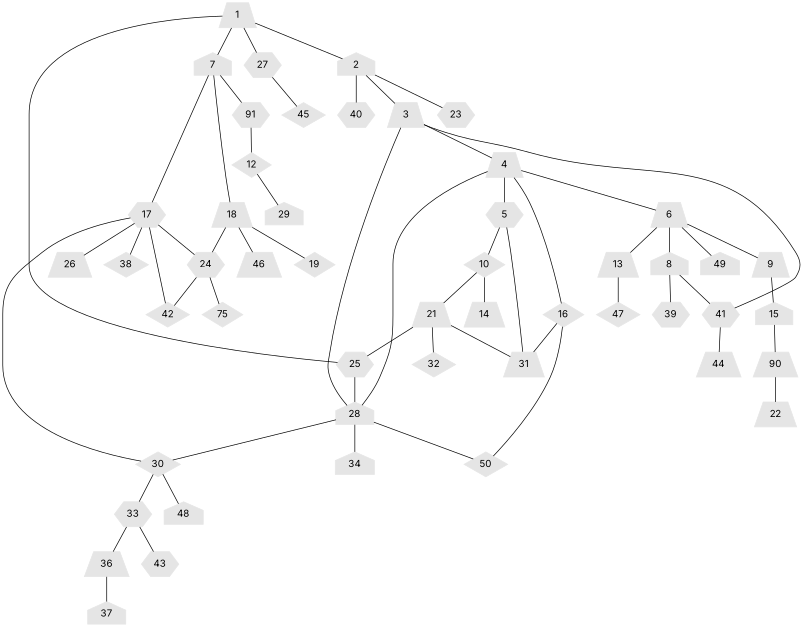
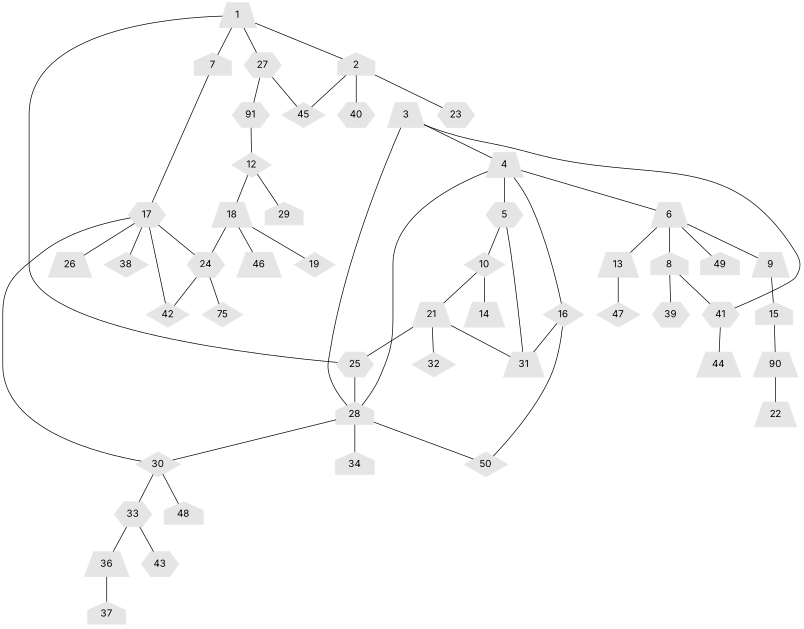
(231, 89) -> (257, 90)
(380, 89) -> (329, 91)
(221, 139) -> (242, 189)
